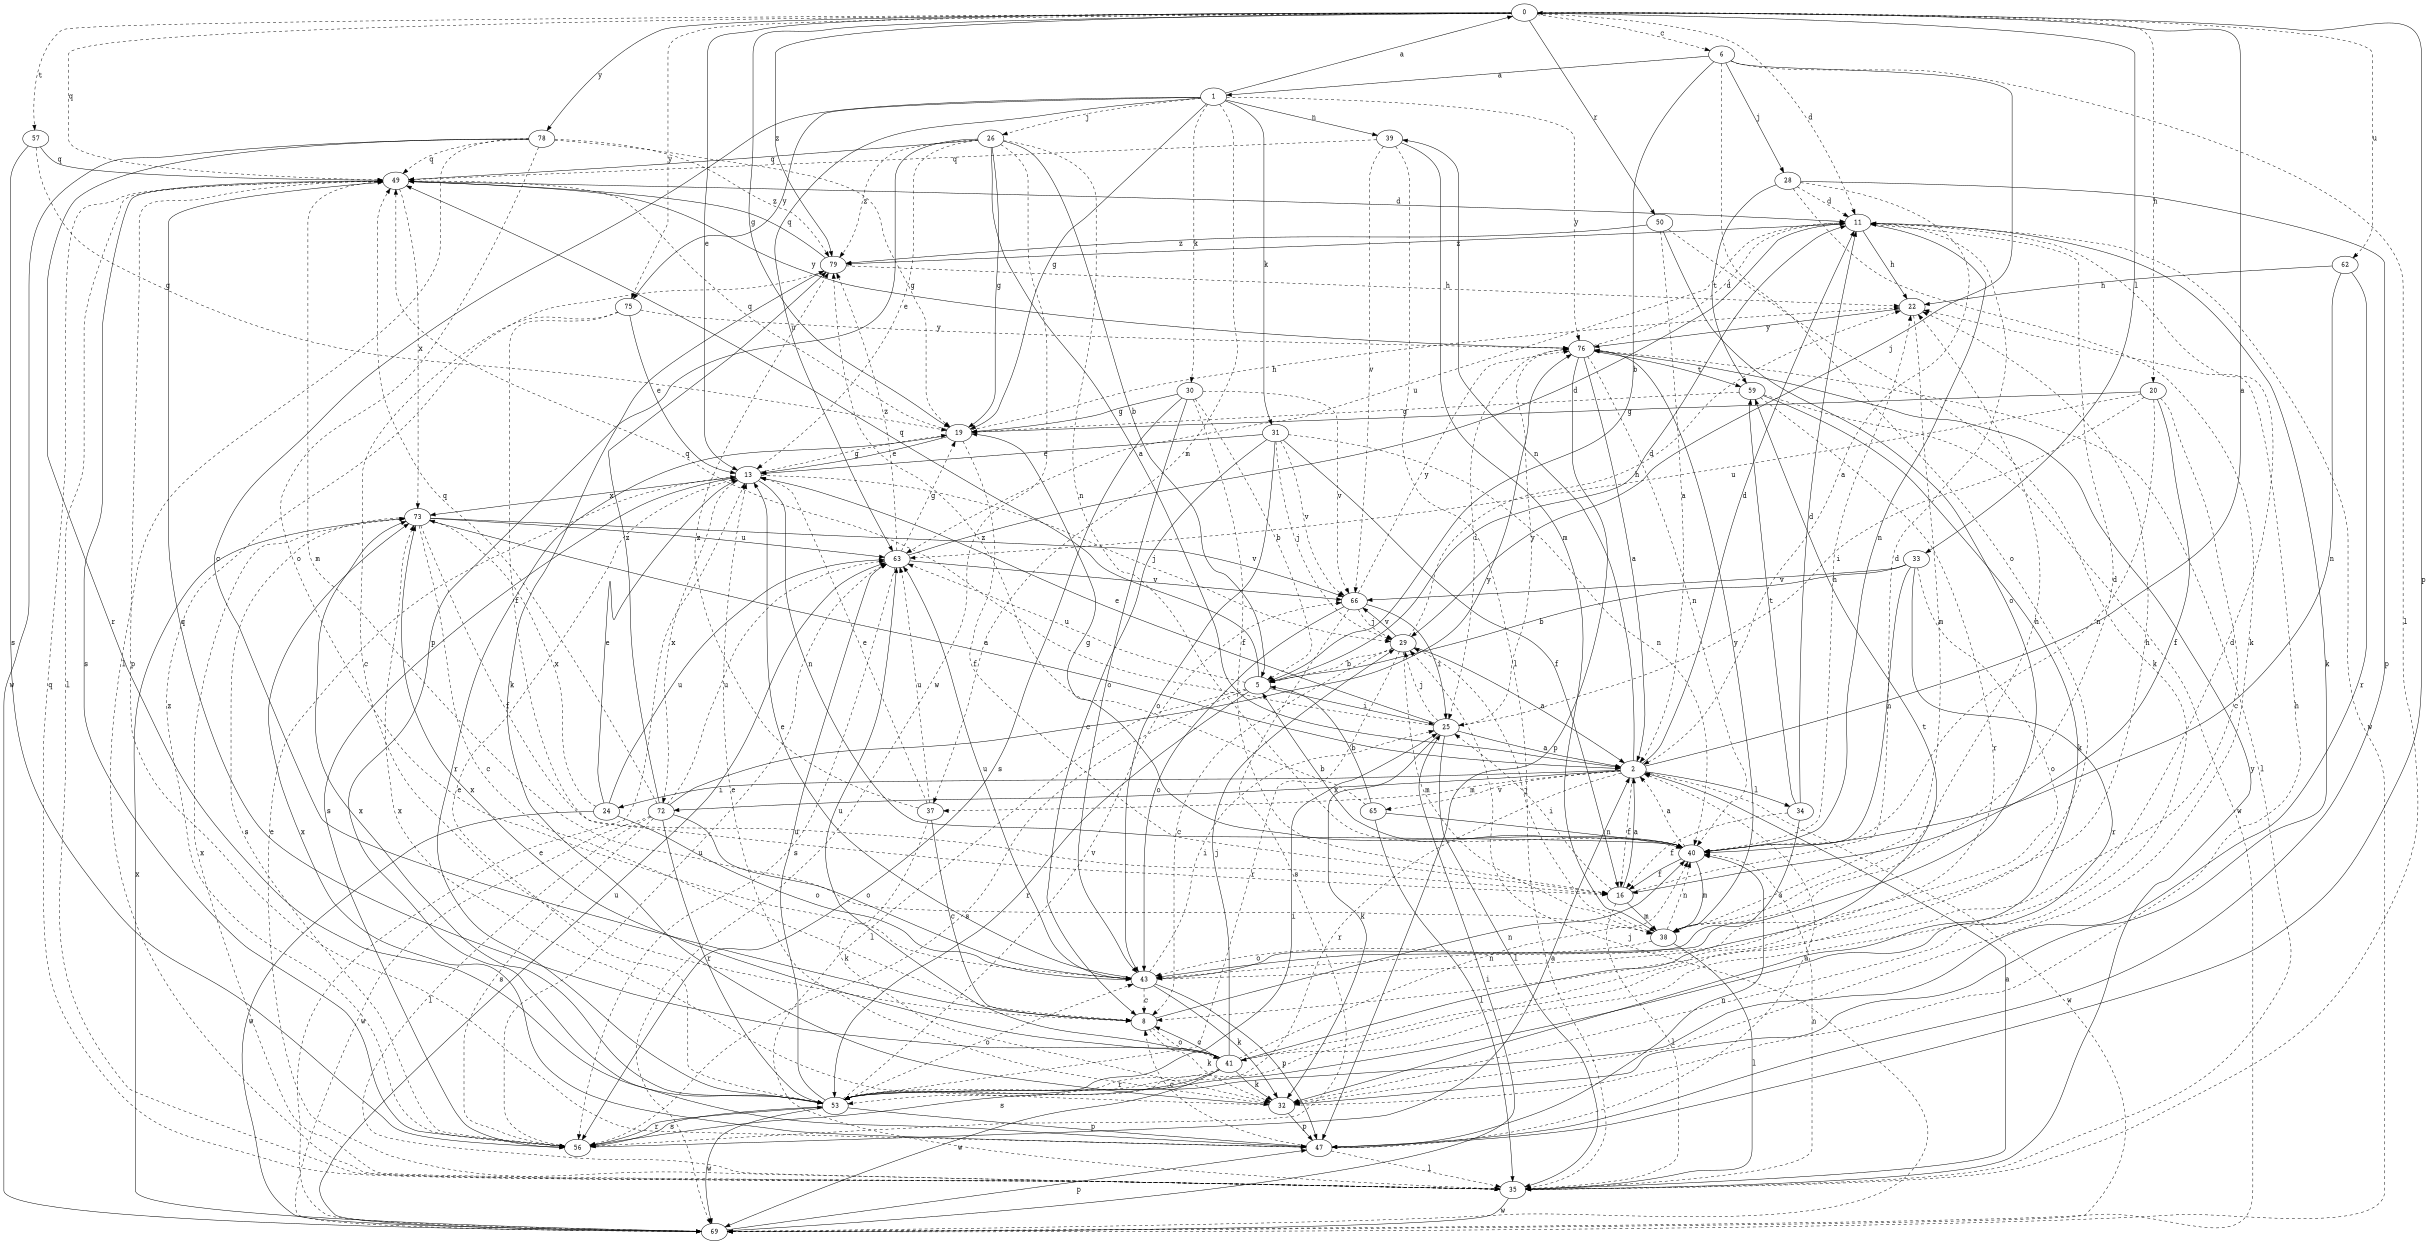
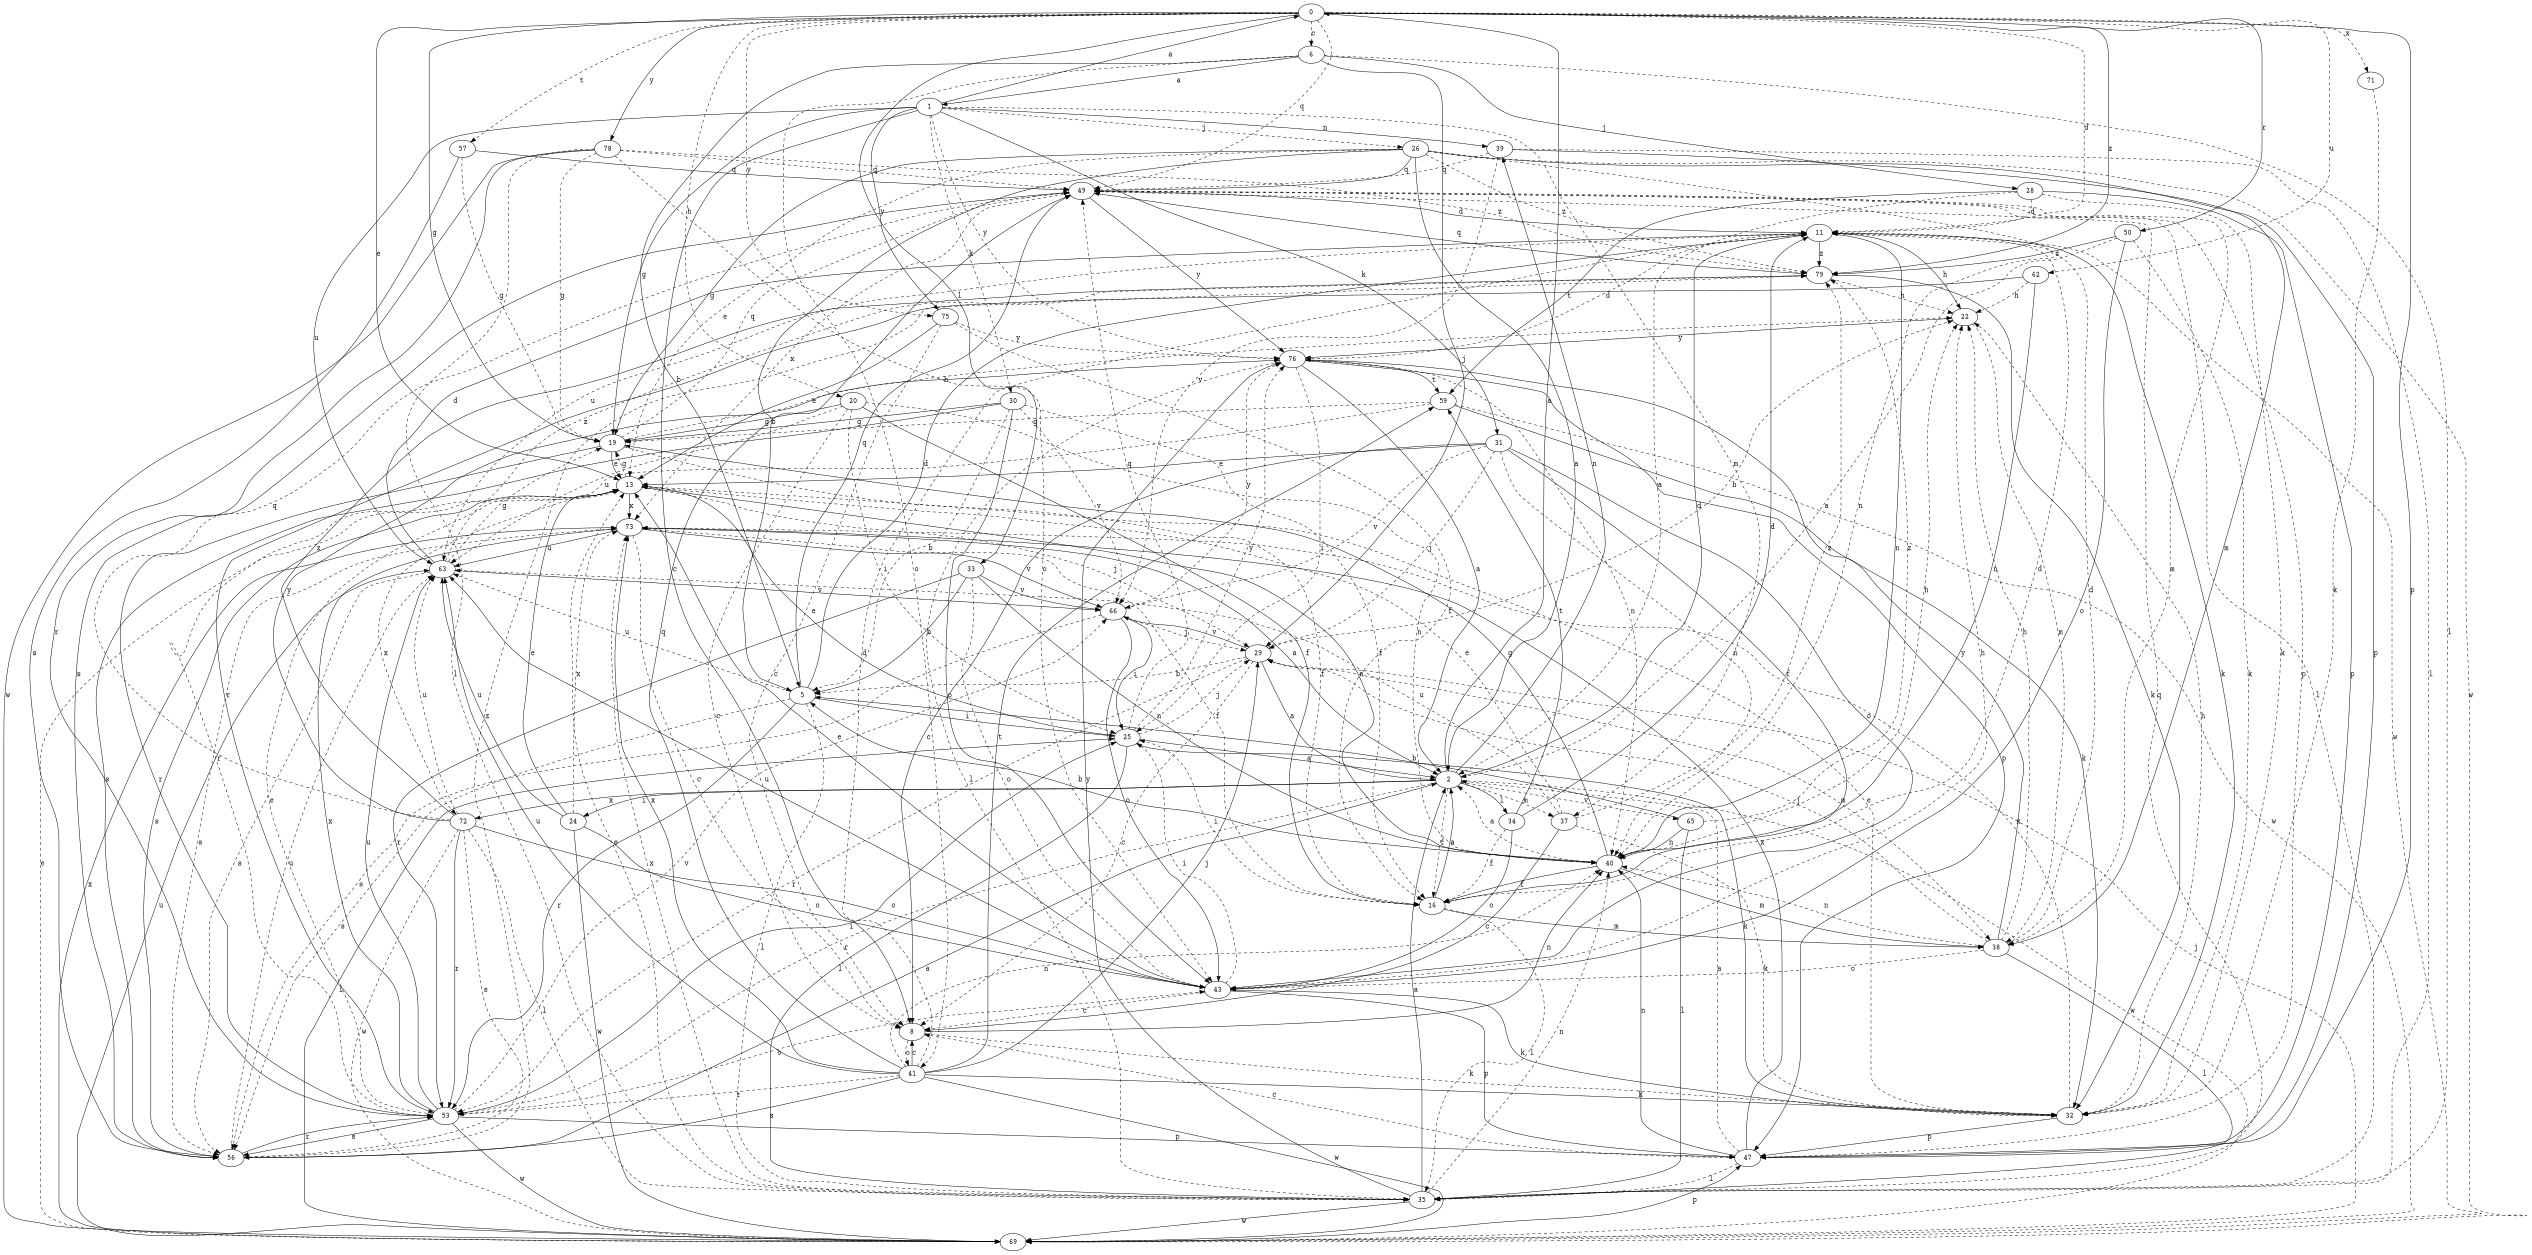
none -> (2371, 81)
(2130, 280) -> (2006, 299)
